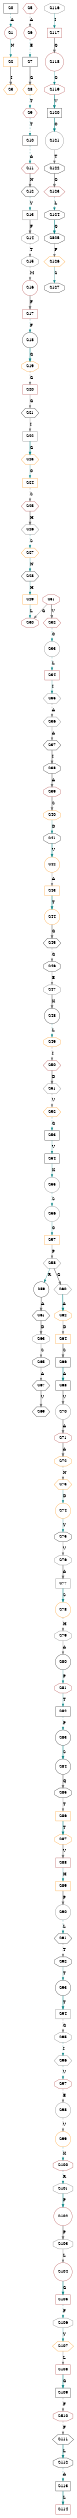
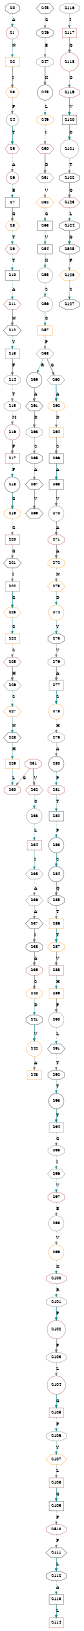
(11, 8) -> (12, 8)
none -> (12, 120)
(52, 917) -> none
